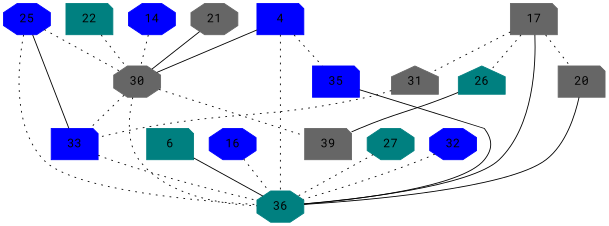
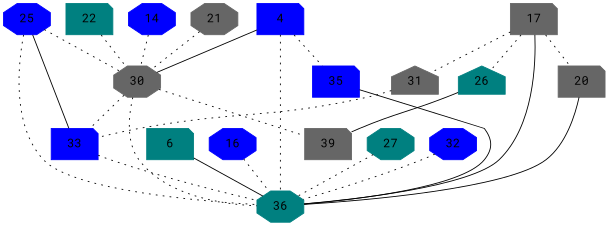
(176, 50) -> (176, 50)
